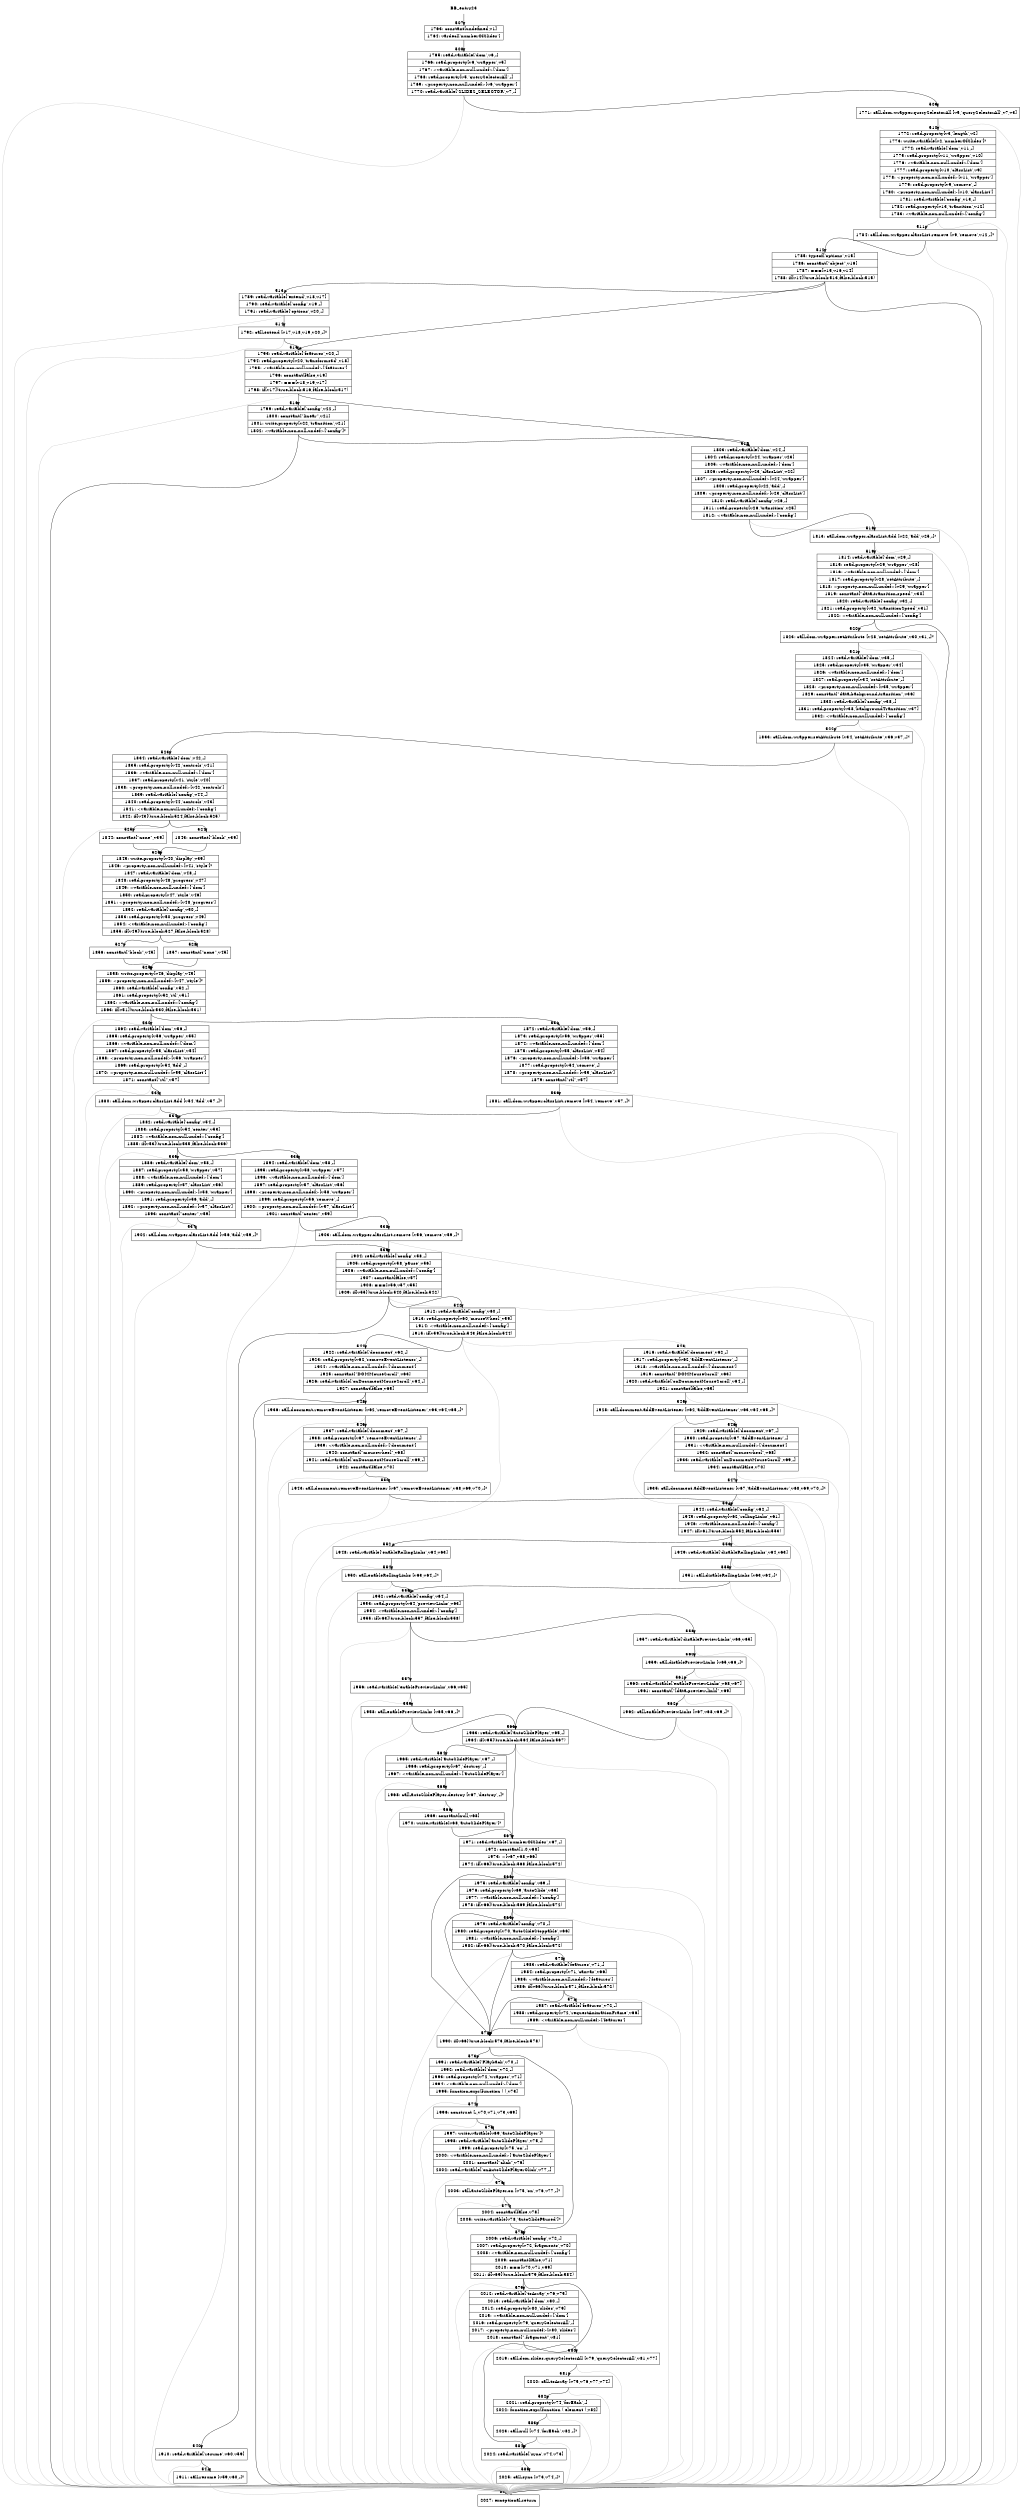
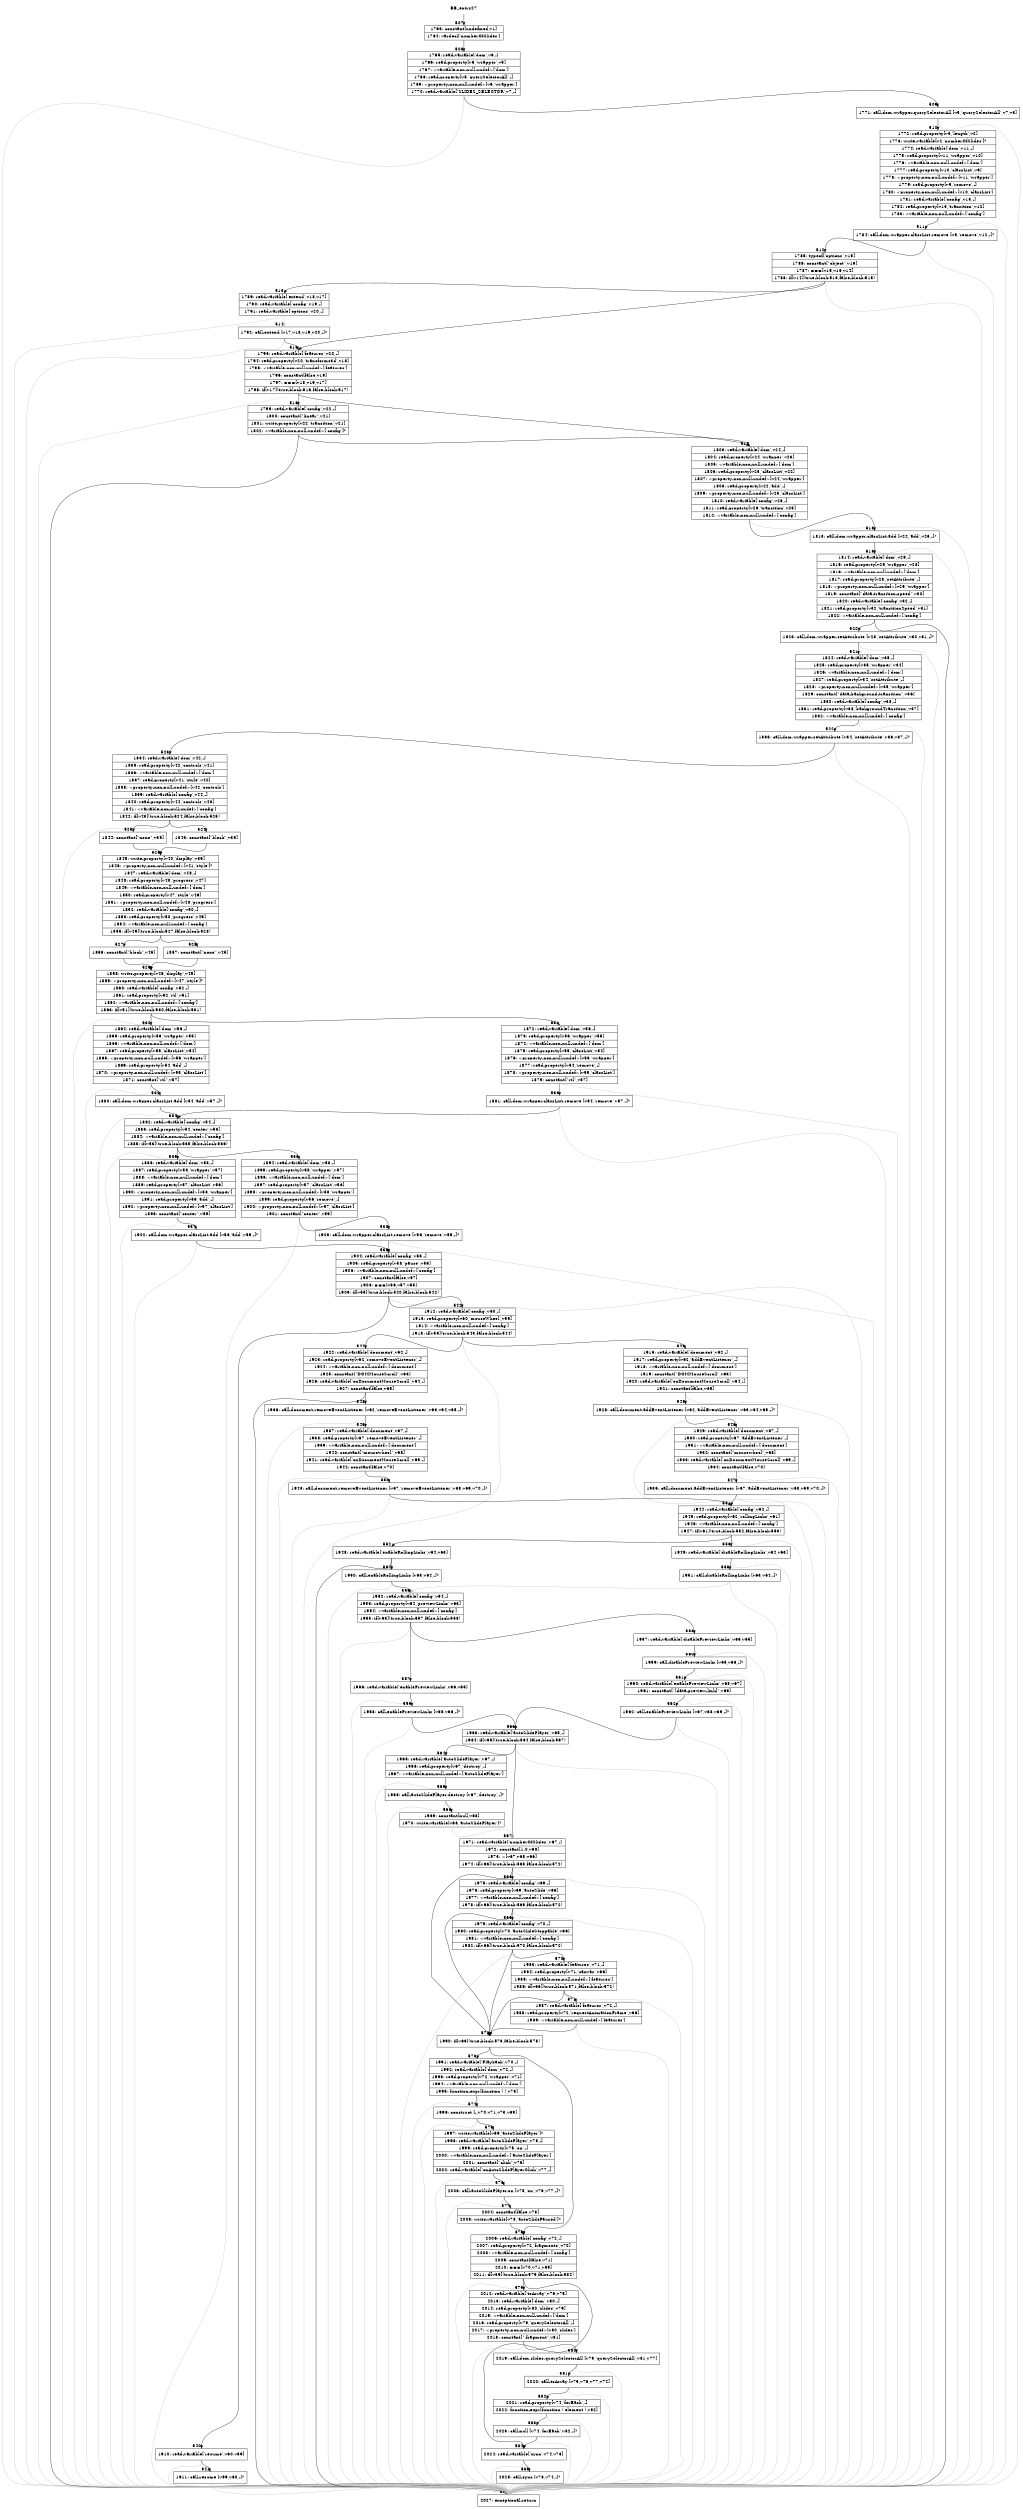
(464, 8) -> (464, 8)
(284, 320) -> (284, 320)
(573, 1343) -> (573, 1343)
(982, 1542) -> (982, 1542)
(572, 1587) -> (572, 1587)
(481, 1833) -> (481, 1833)
(316, 2084) -> (316, 2084)
